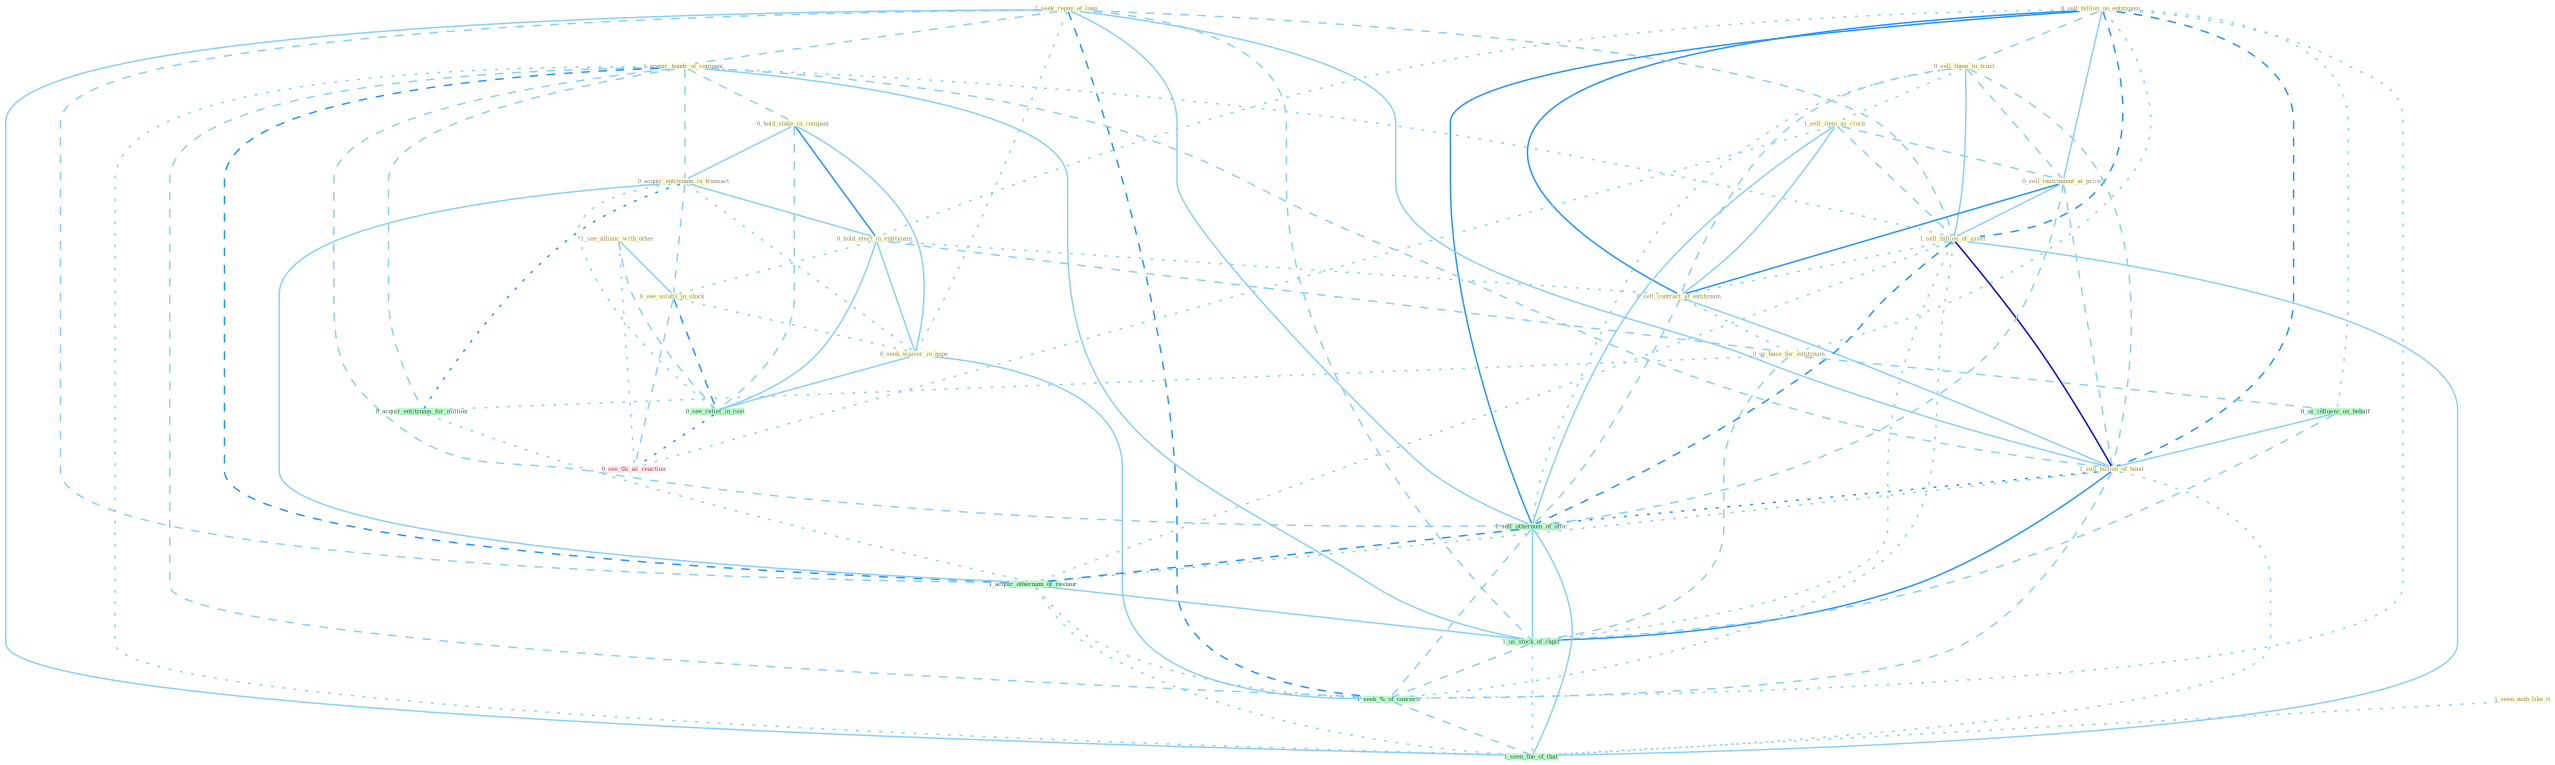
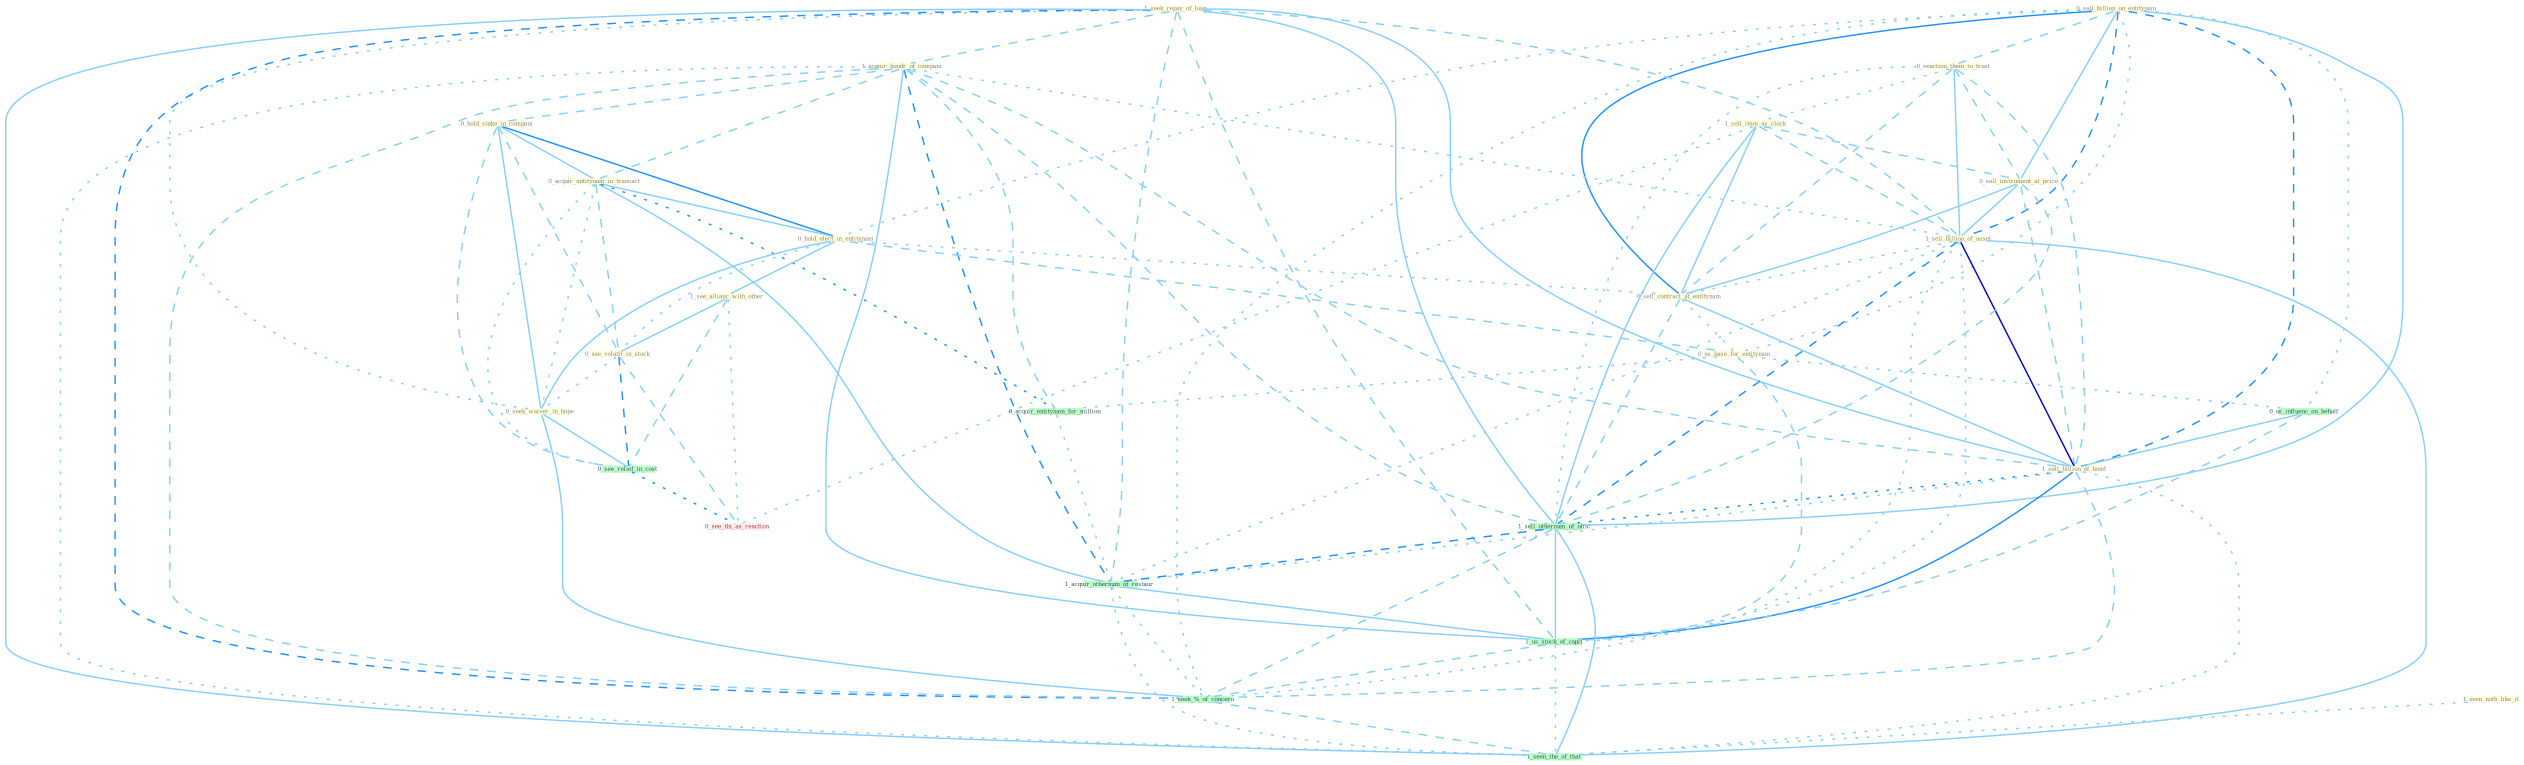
(1966, 66) -> (1954, 66)
(1554, 74) -> (2269, 450)
none -> (558, 239)
(1872, 239) -> (1853, 244)
(822, 348) -> (783, 268)
(2076, 384) -> (2020, 383)
